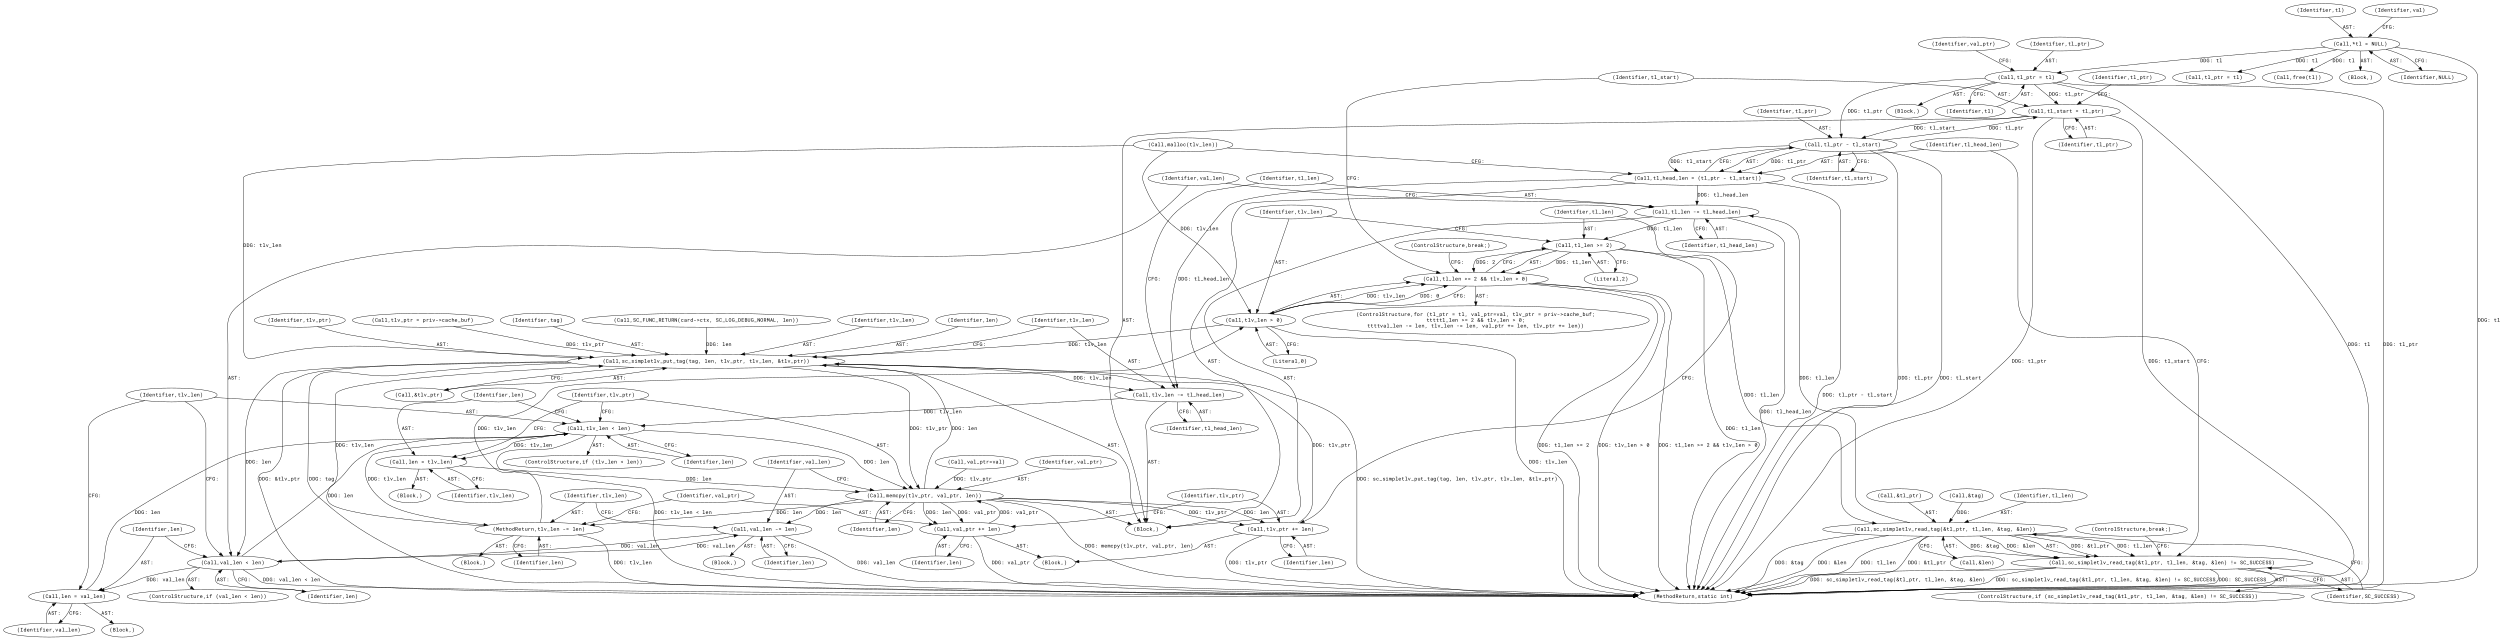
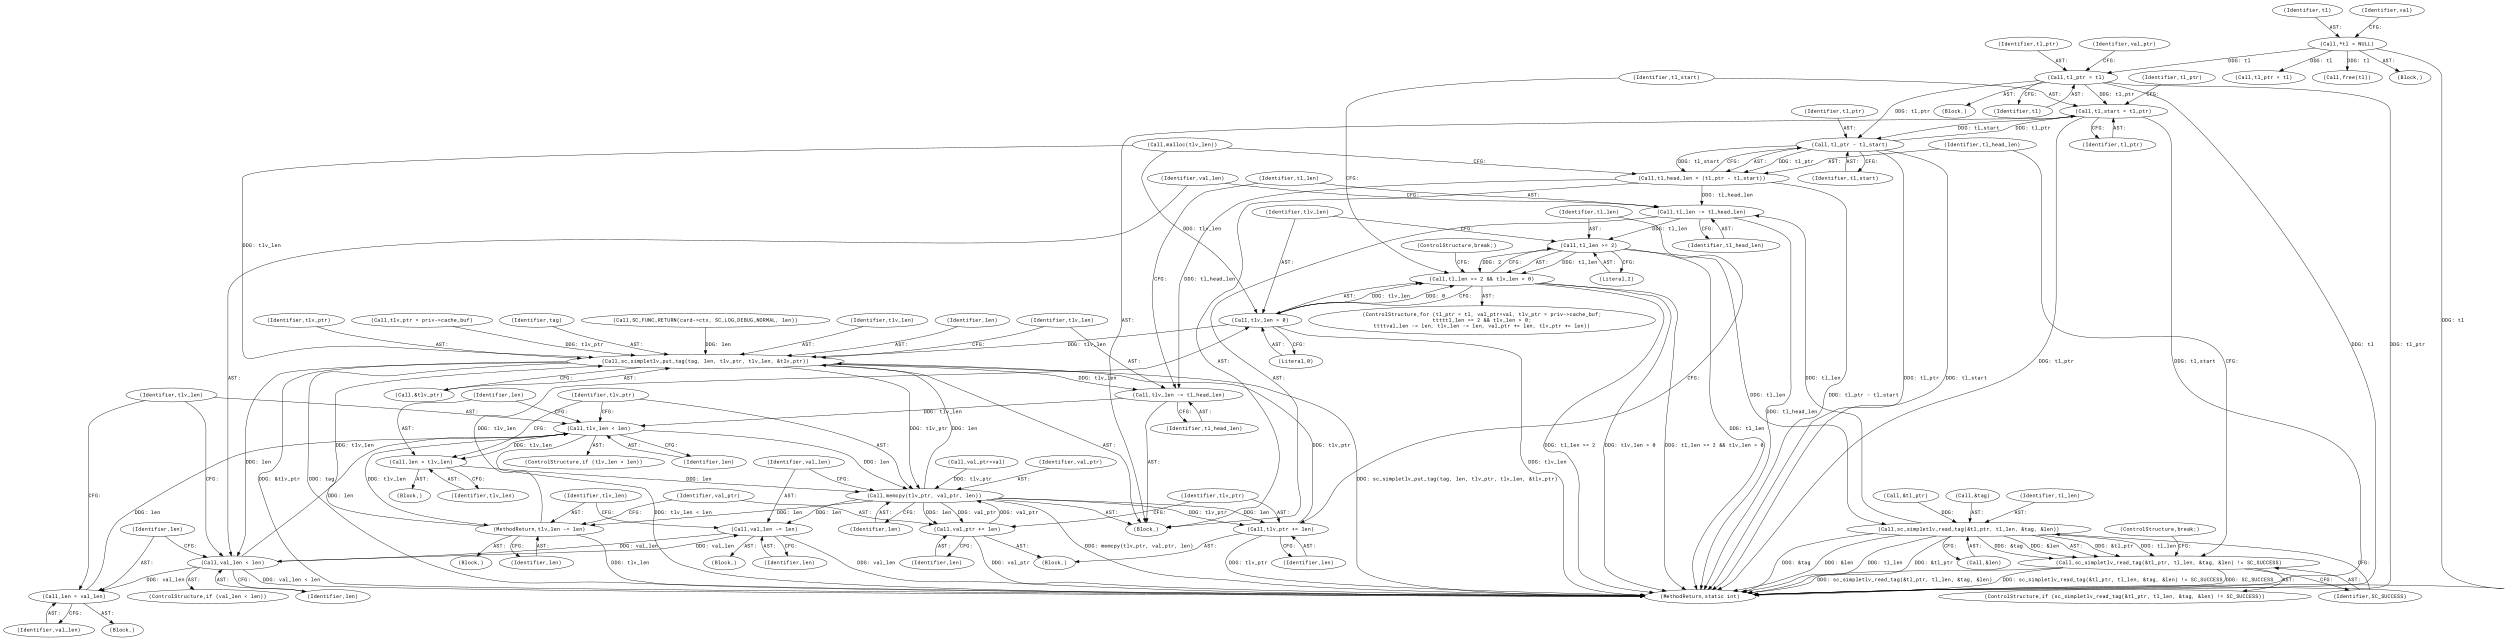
(2428, 78) -> none
(1933, 513) -> (1950, 513)
(1965, 513) -> (1979, 513)
